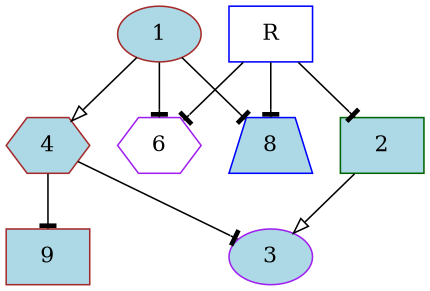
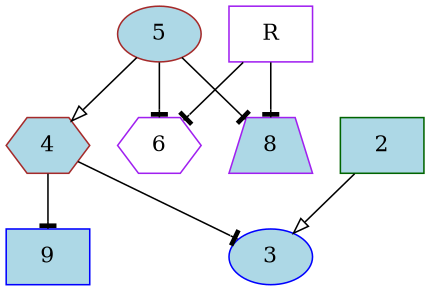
(159, 34) -> (159, 34)
(271, 34) -> (271, 34)
(324, 87) -> none
(271, 145) -> (271, 145)
(48, 257) -> (48, 257)
(271, 257) -> (271, 257)
